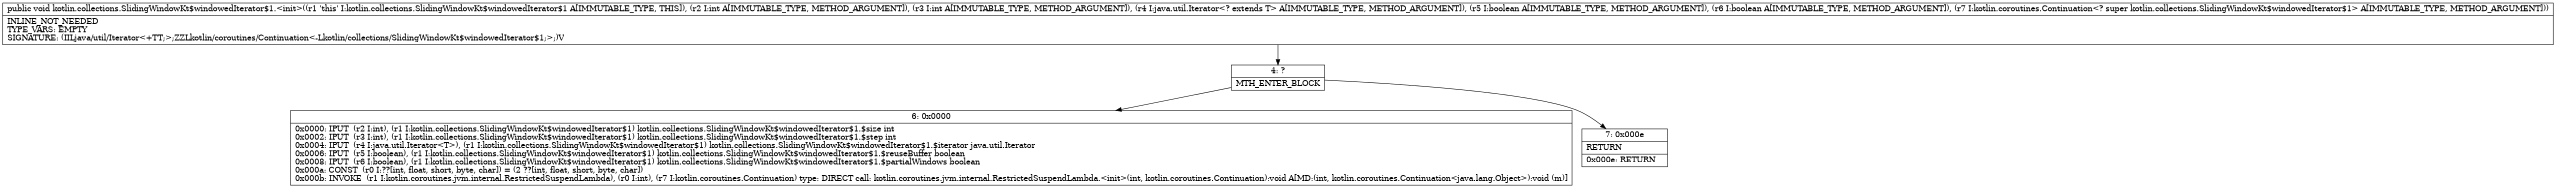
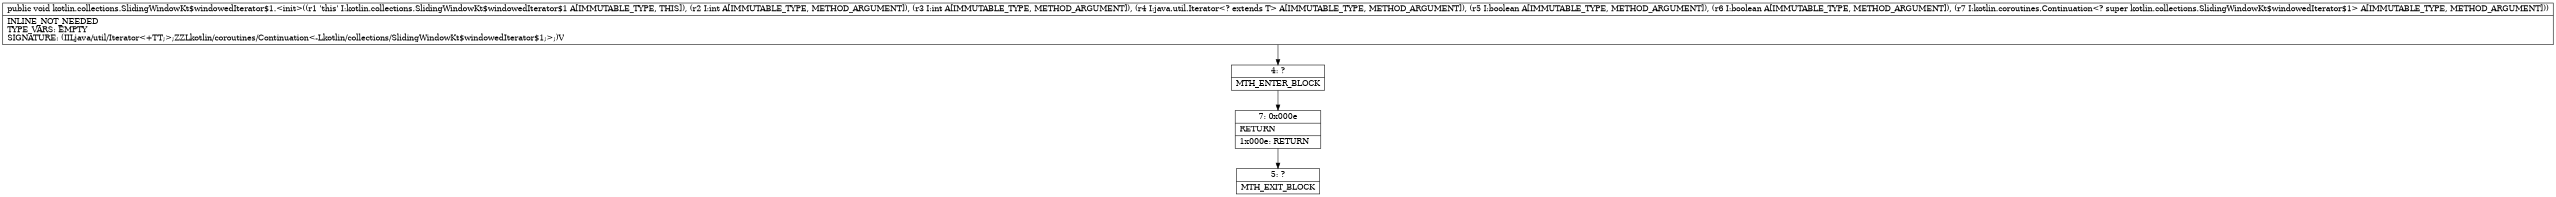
(931, 148) -> none
(1625, 160) -> (1278, 142)
none -> (1278, 181)
